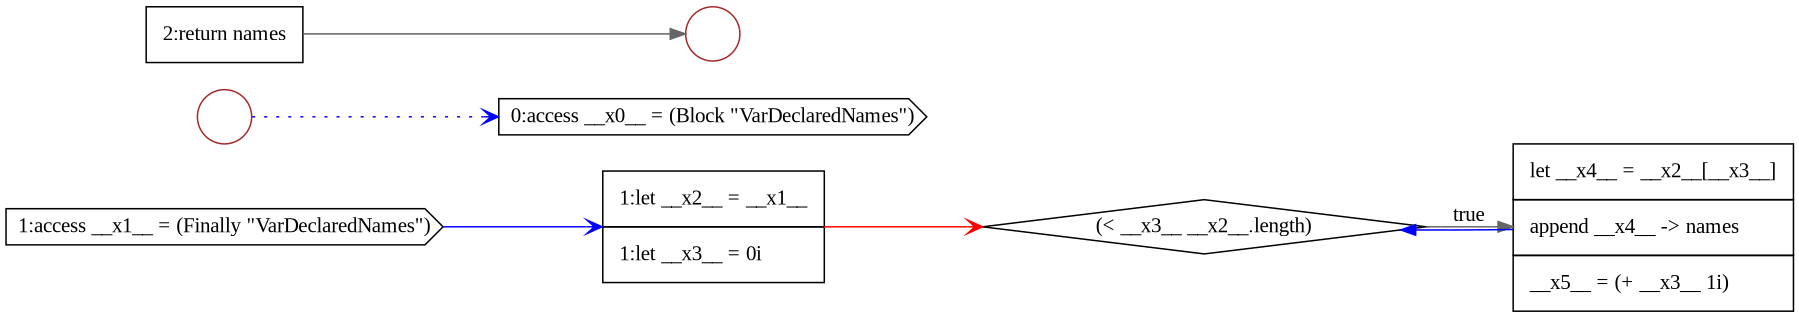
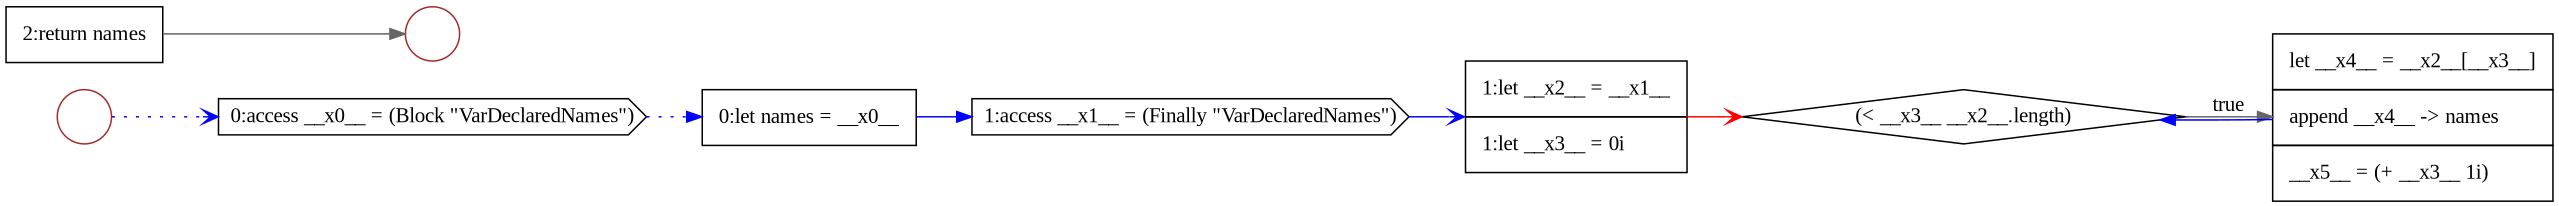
none -> (809, 117)
